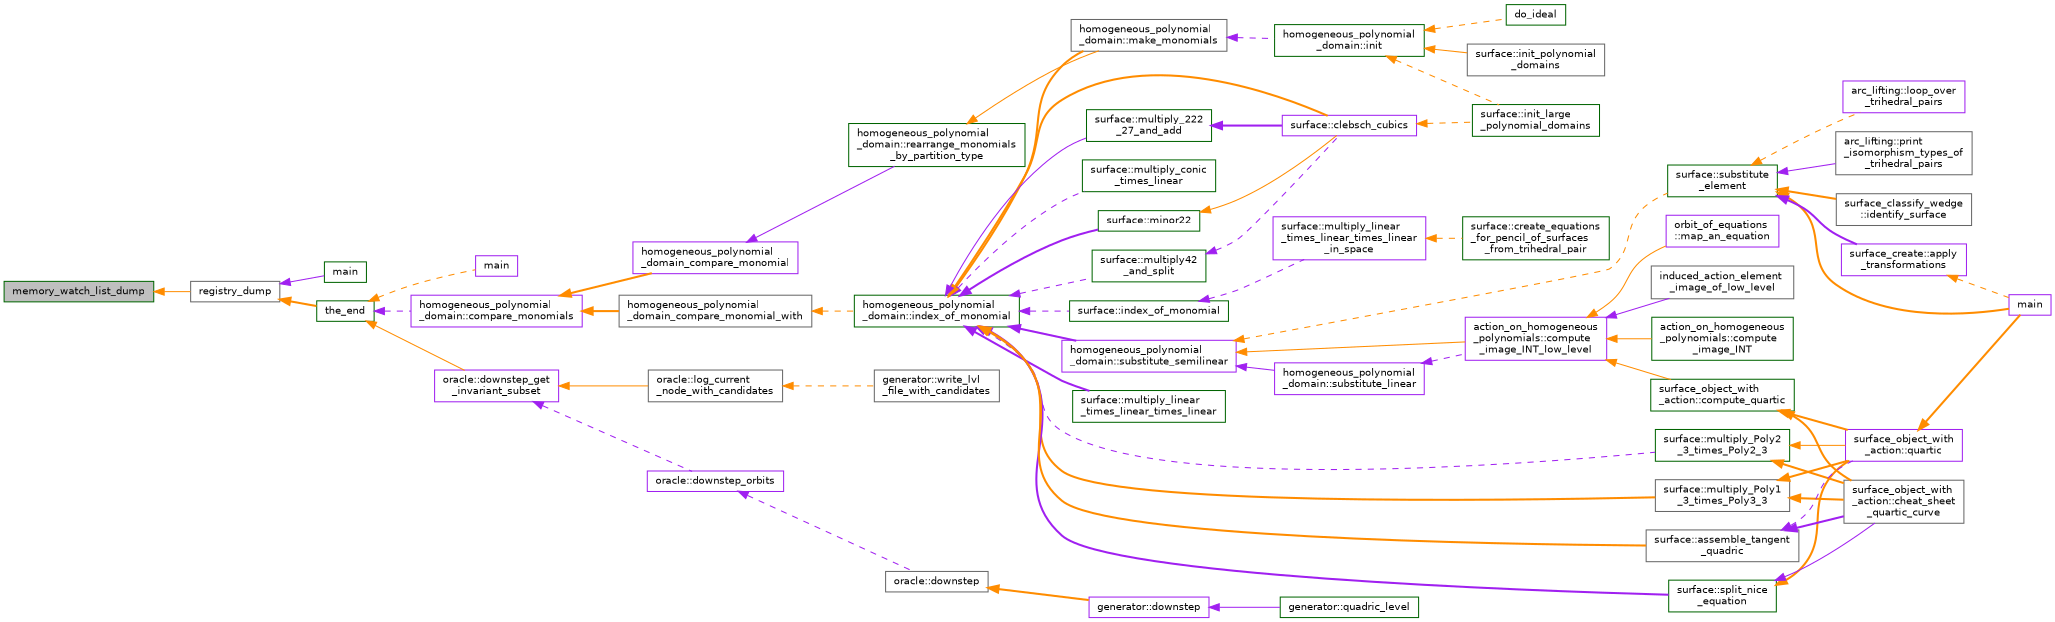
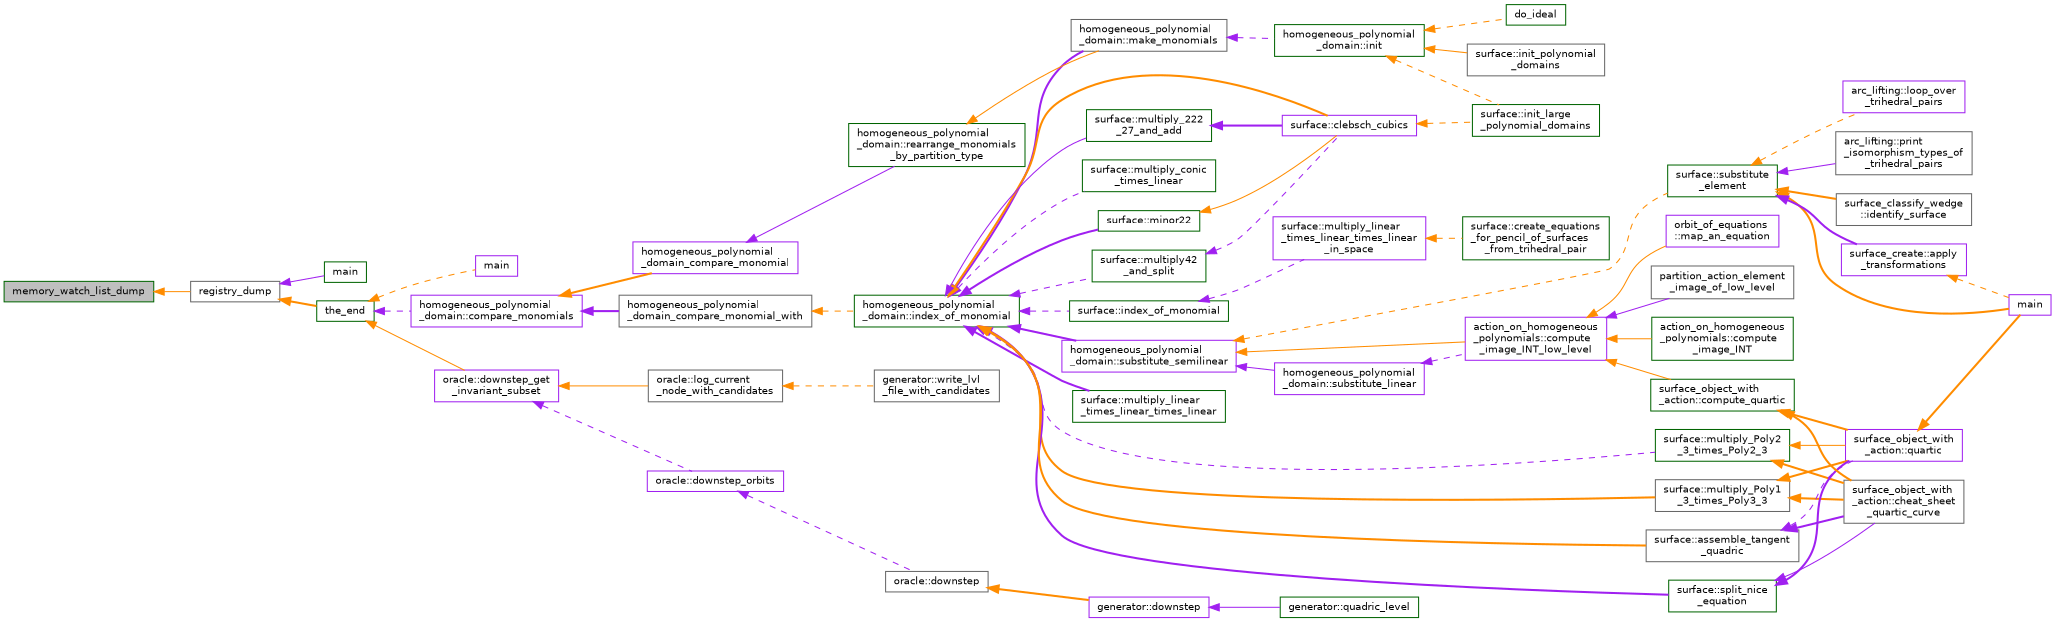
(1040, 109) -> (1040, 109)
(1723, 282) -> (1723, 282)
(606, 311) -> (606, 311)
(1818, 513) -> (1818, 513)
